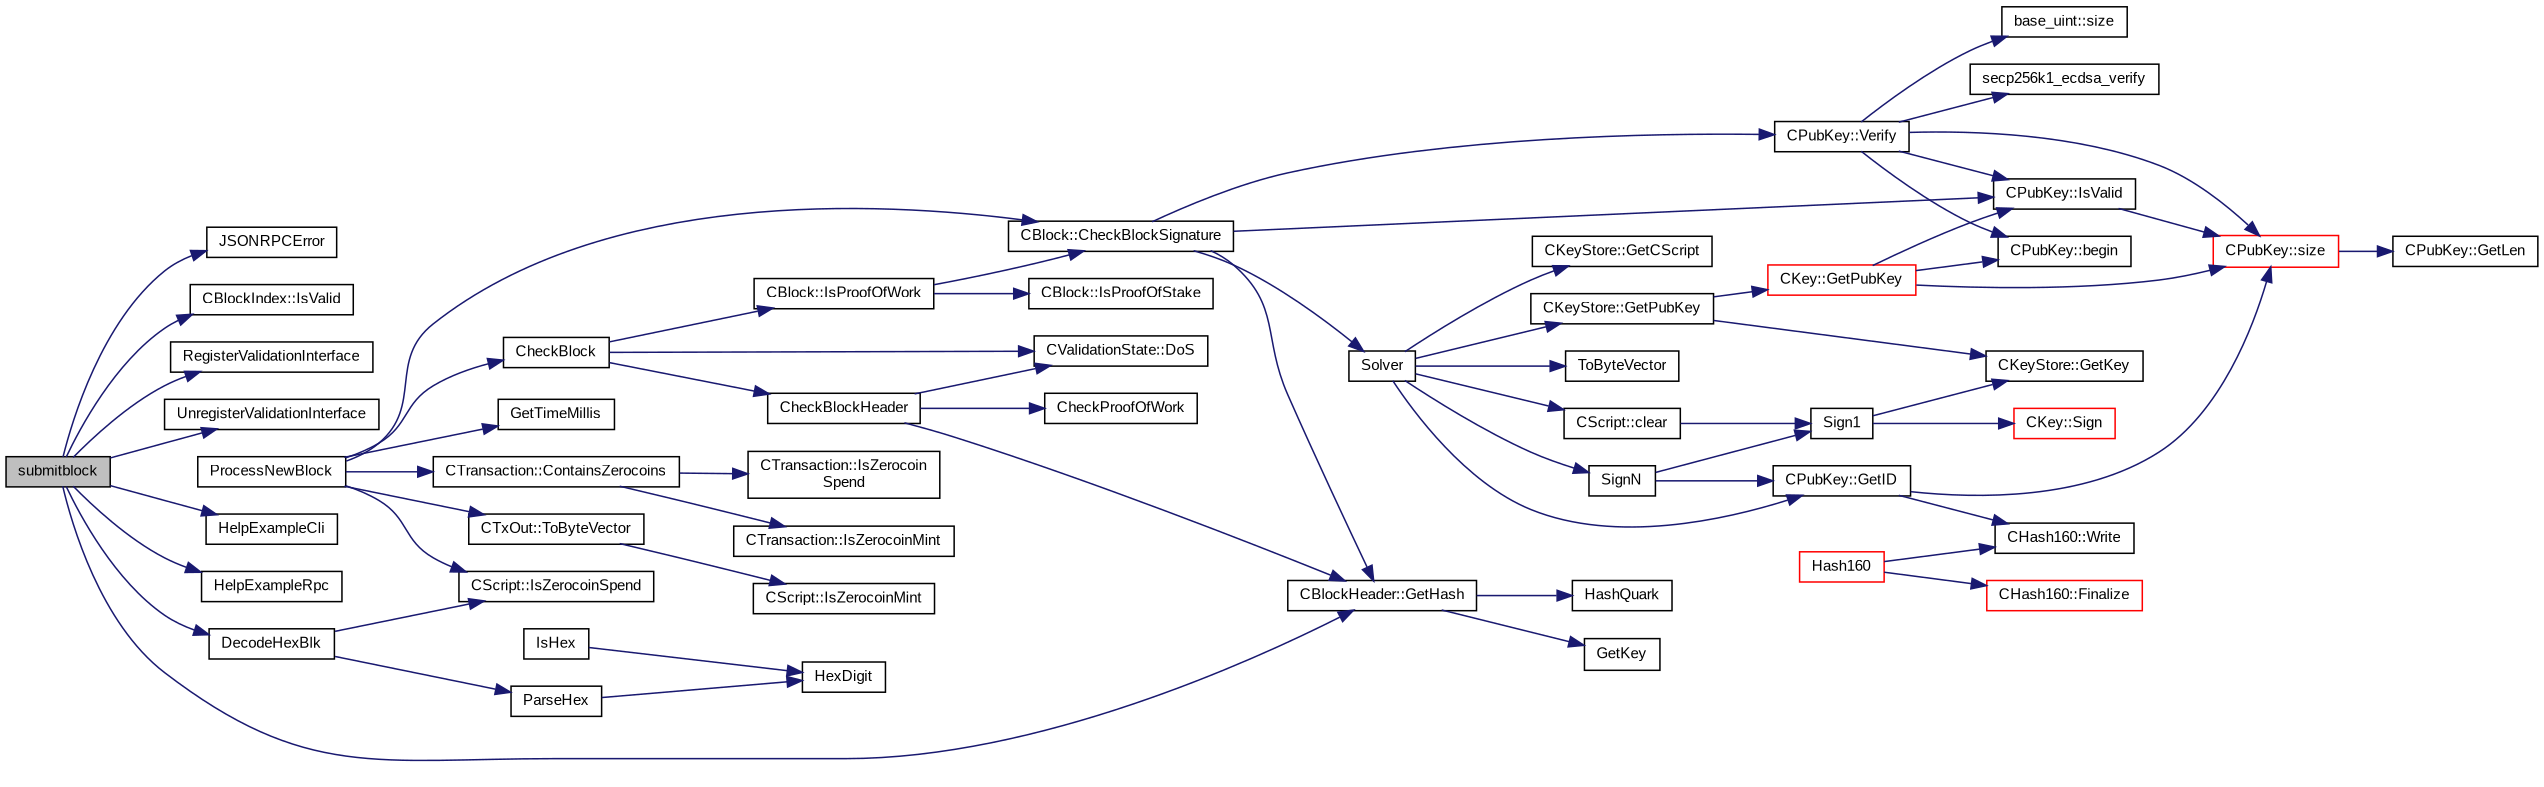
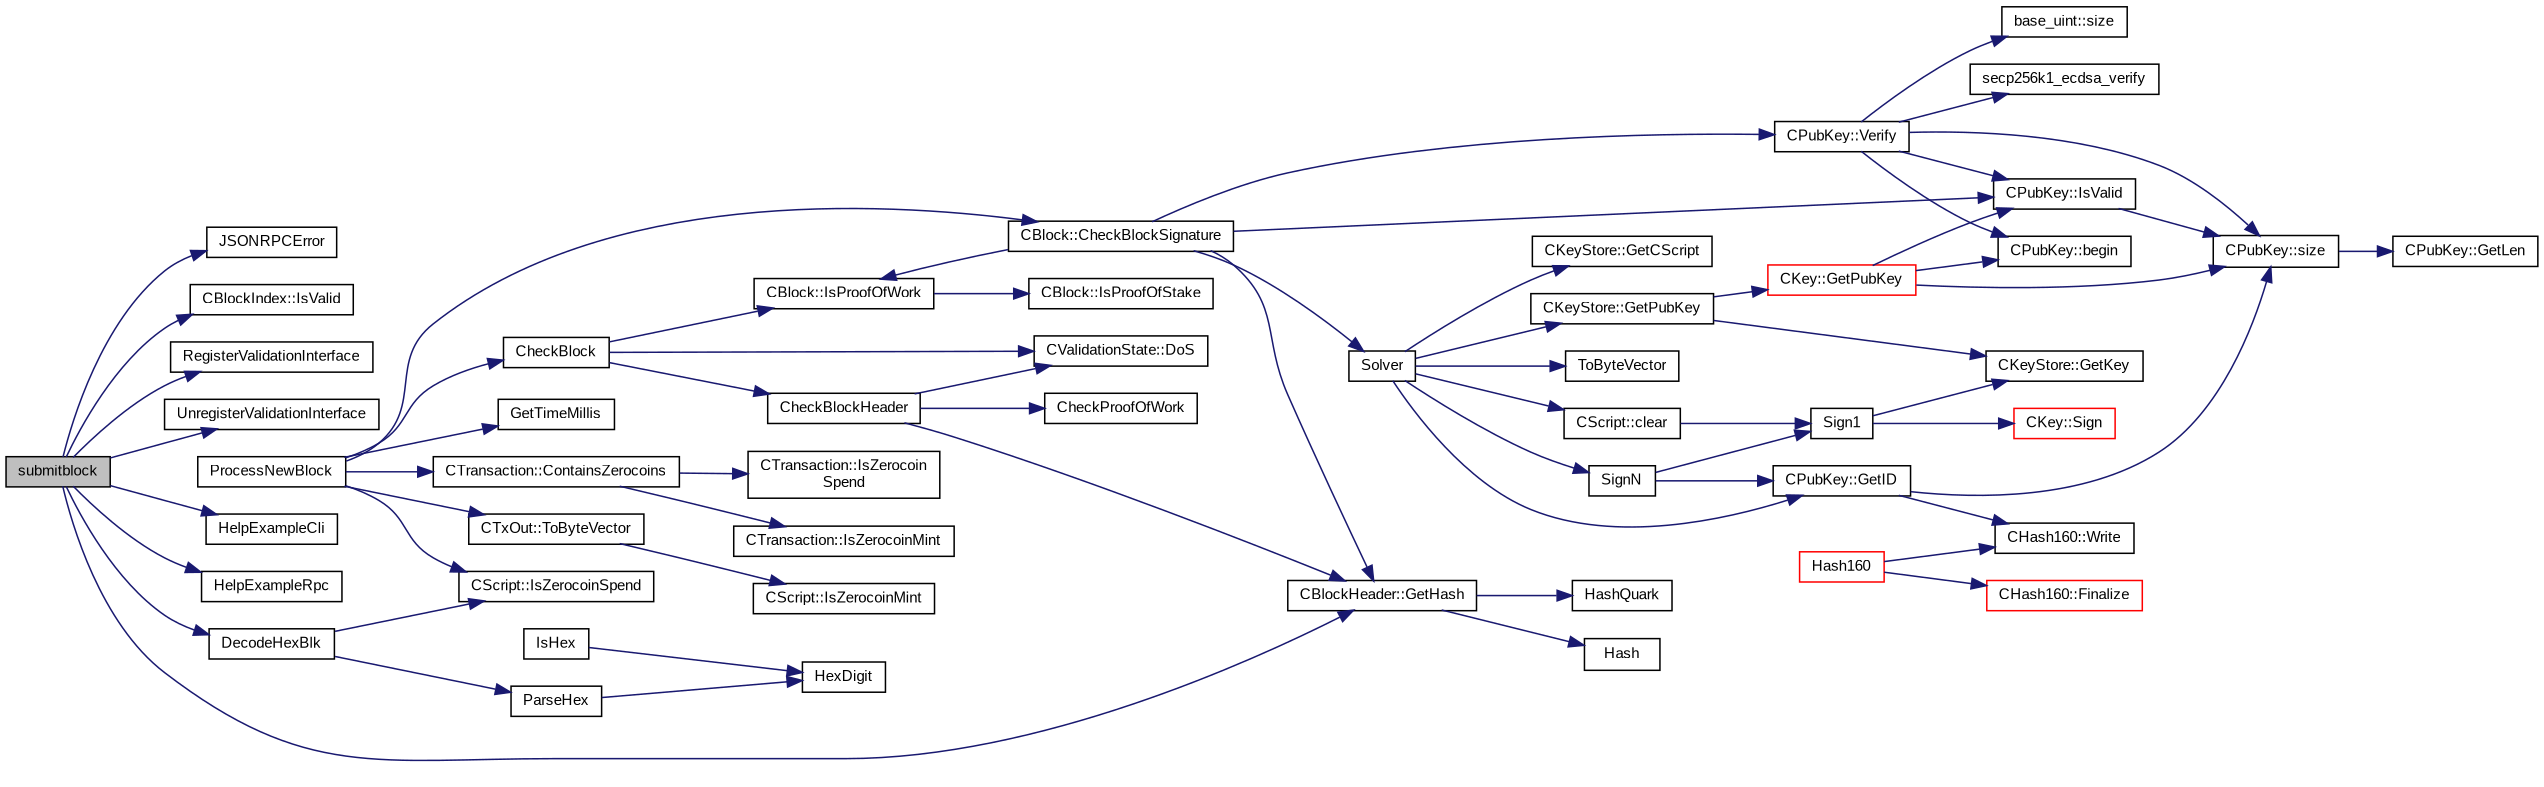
(2276, 251) -> (2276, 251)
(1002, 271) -> (951, 262)
(1622, 654) -> (1622, 654)
